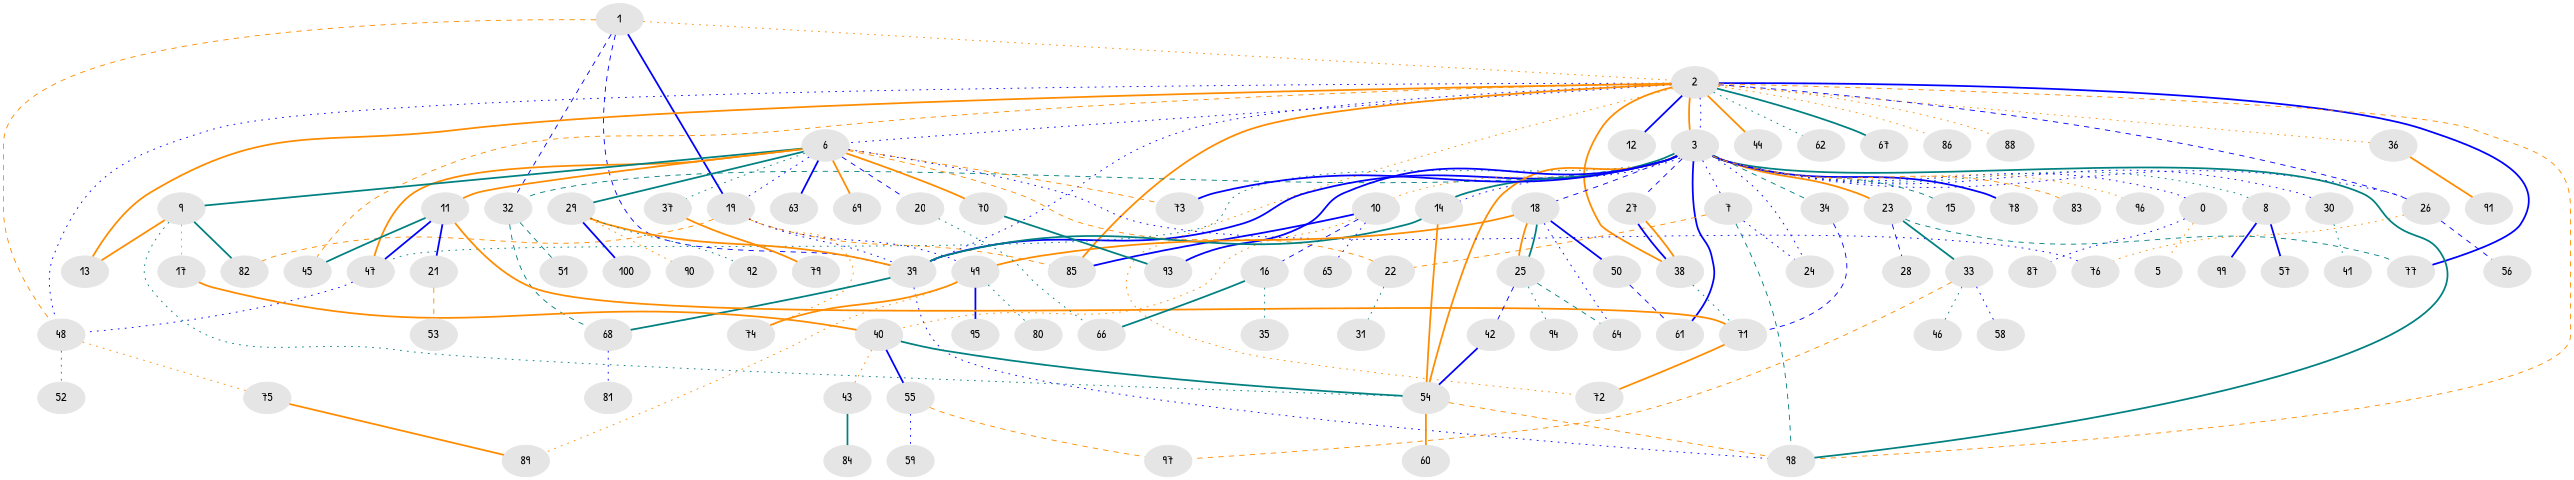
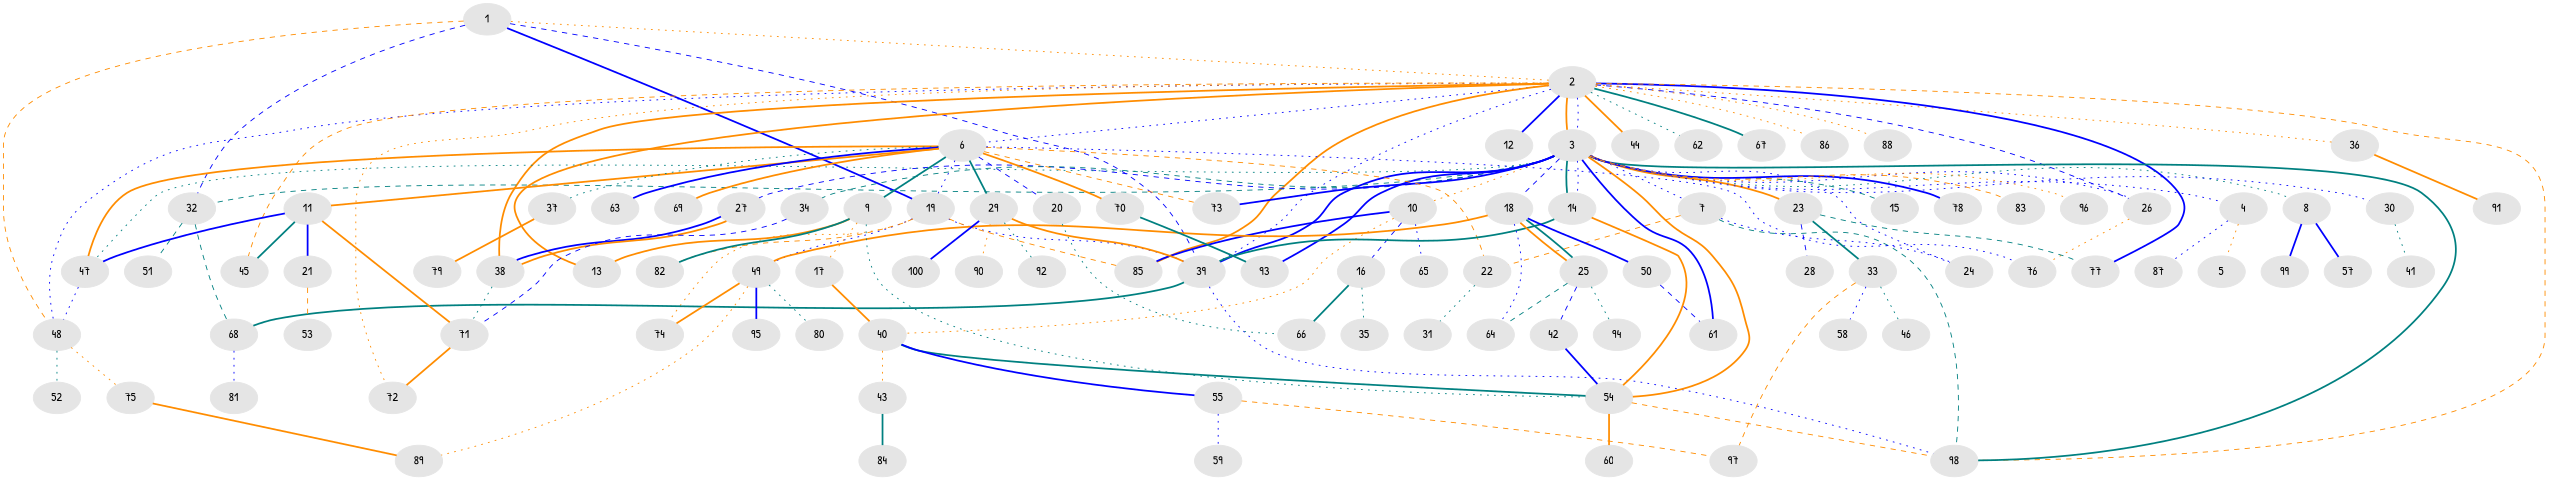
(2203, 209) -> (2244, 209)
(2507, 272) -> none
